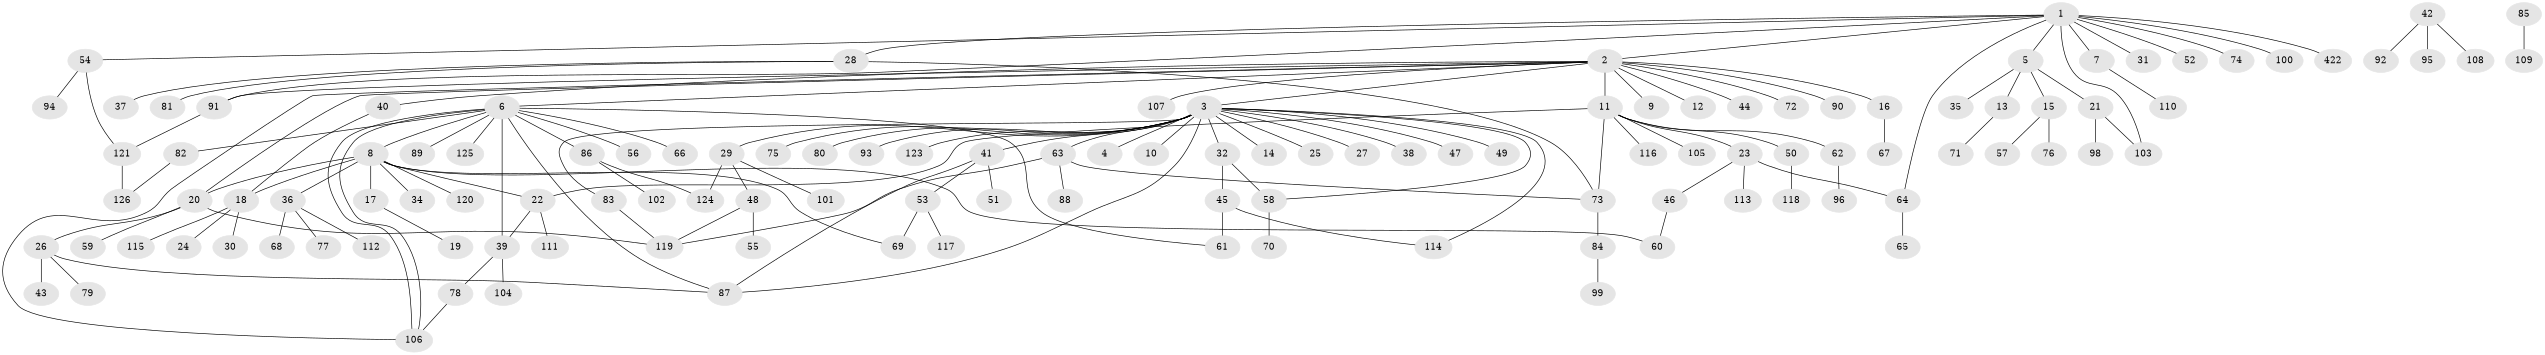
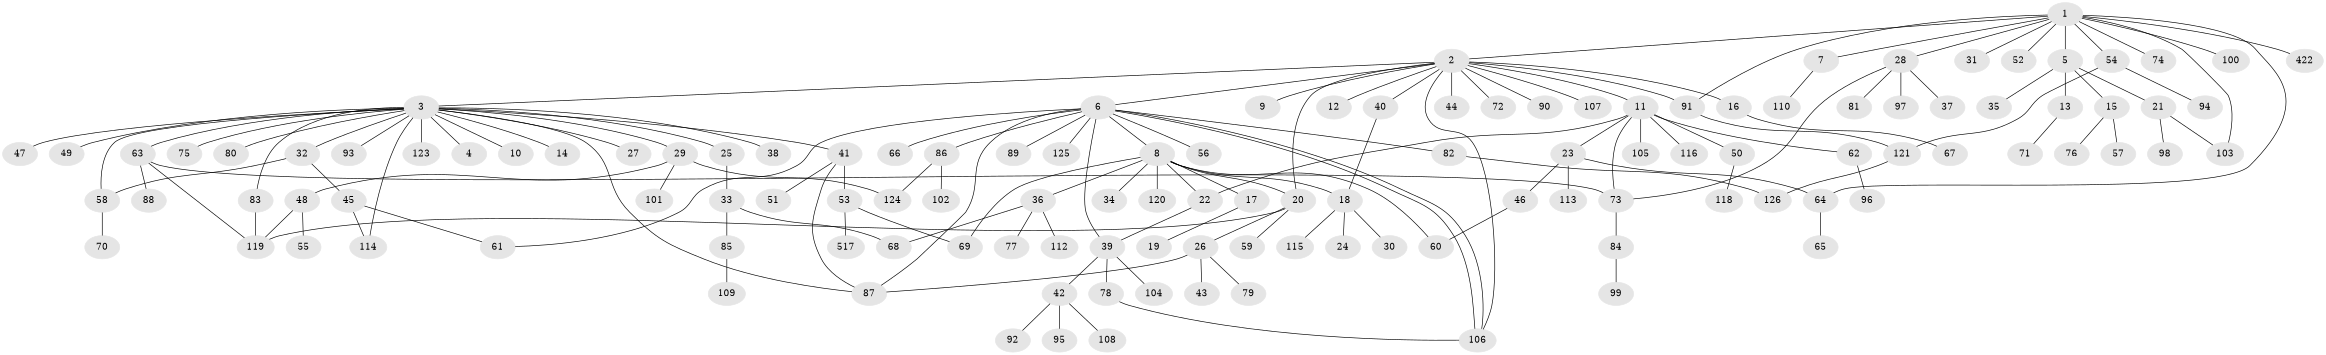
none -> (1901, 107)
none -> (727, 201)
(550, 247) -> none
(946, 247) -> (846, 247)
none -> (1084, 270)
